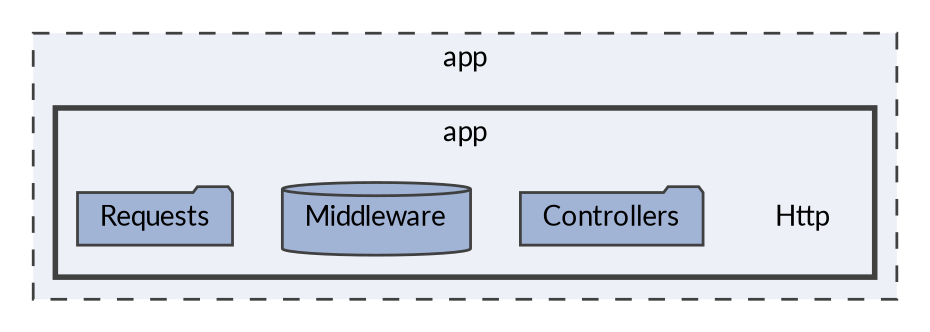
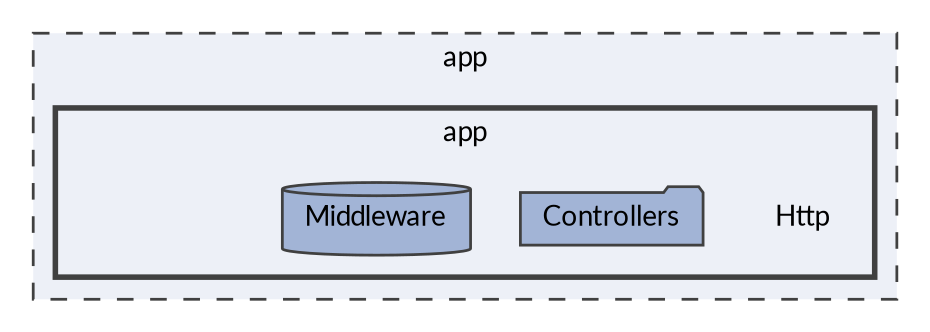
(155, 219) -> none
